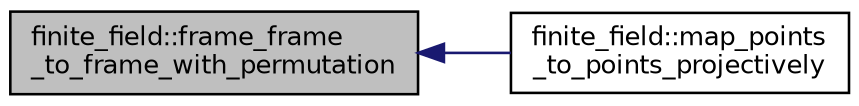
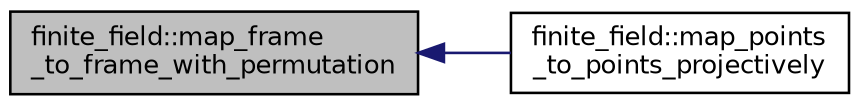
(214, 53) -> (214, 53)
